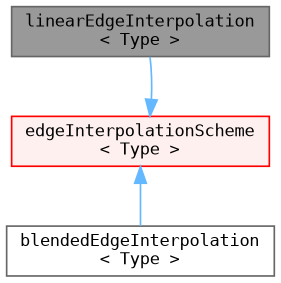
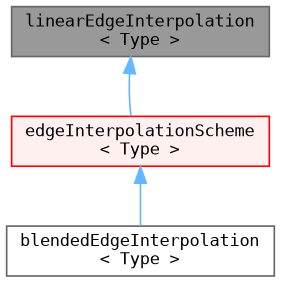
(152, 78) -> (129, 95)
